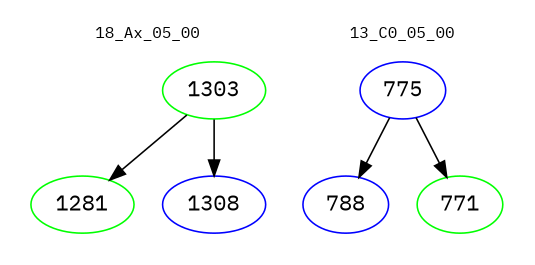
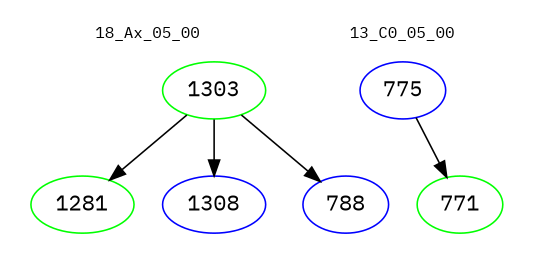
(378, 140) -> (268, 137)
